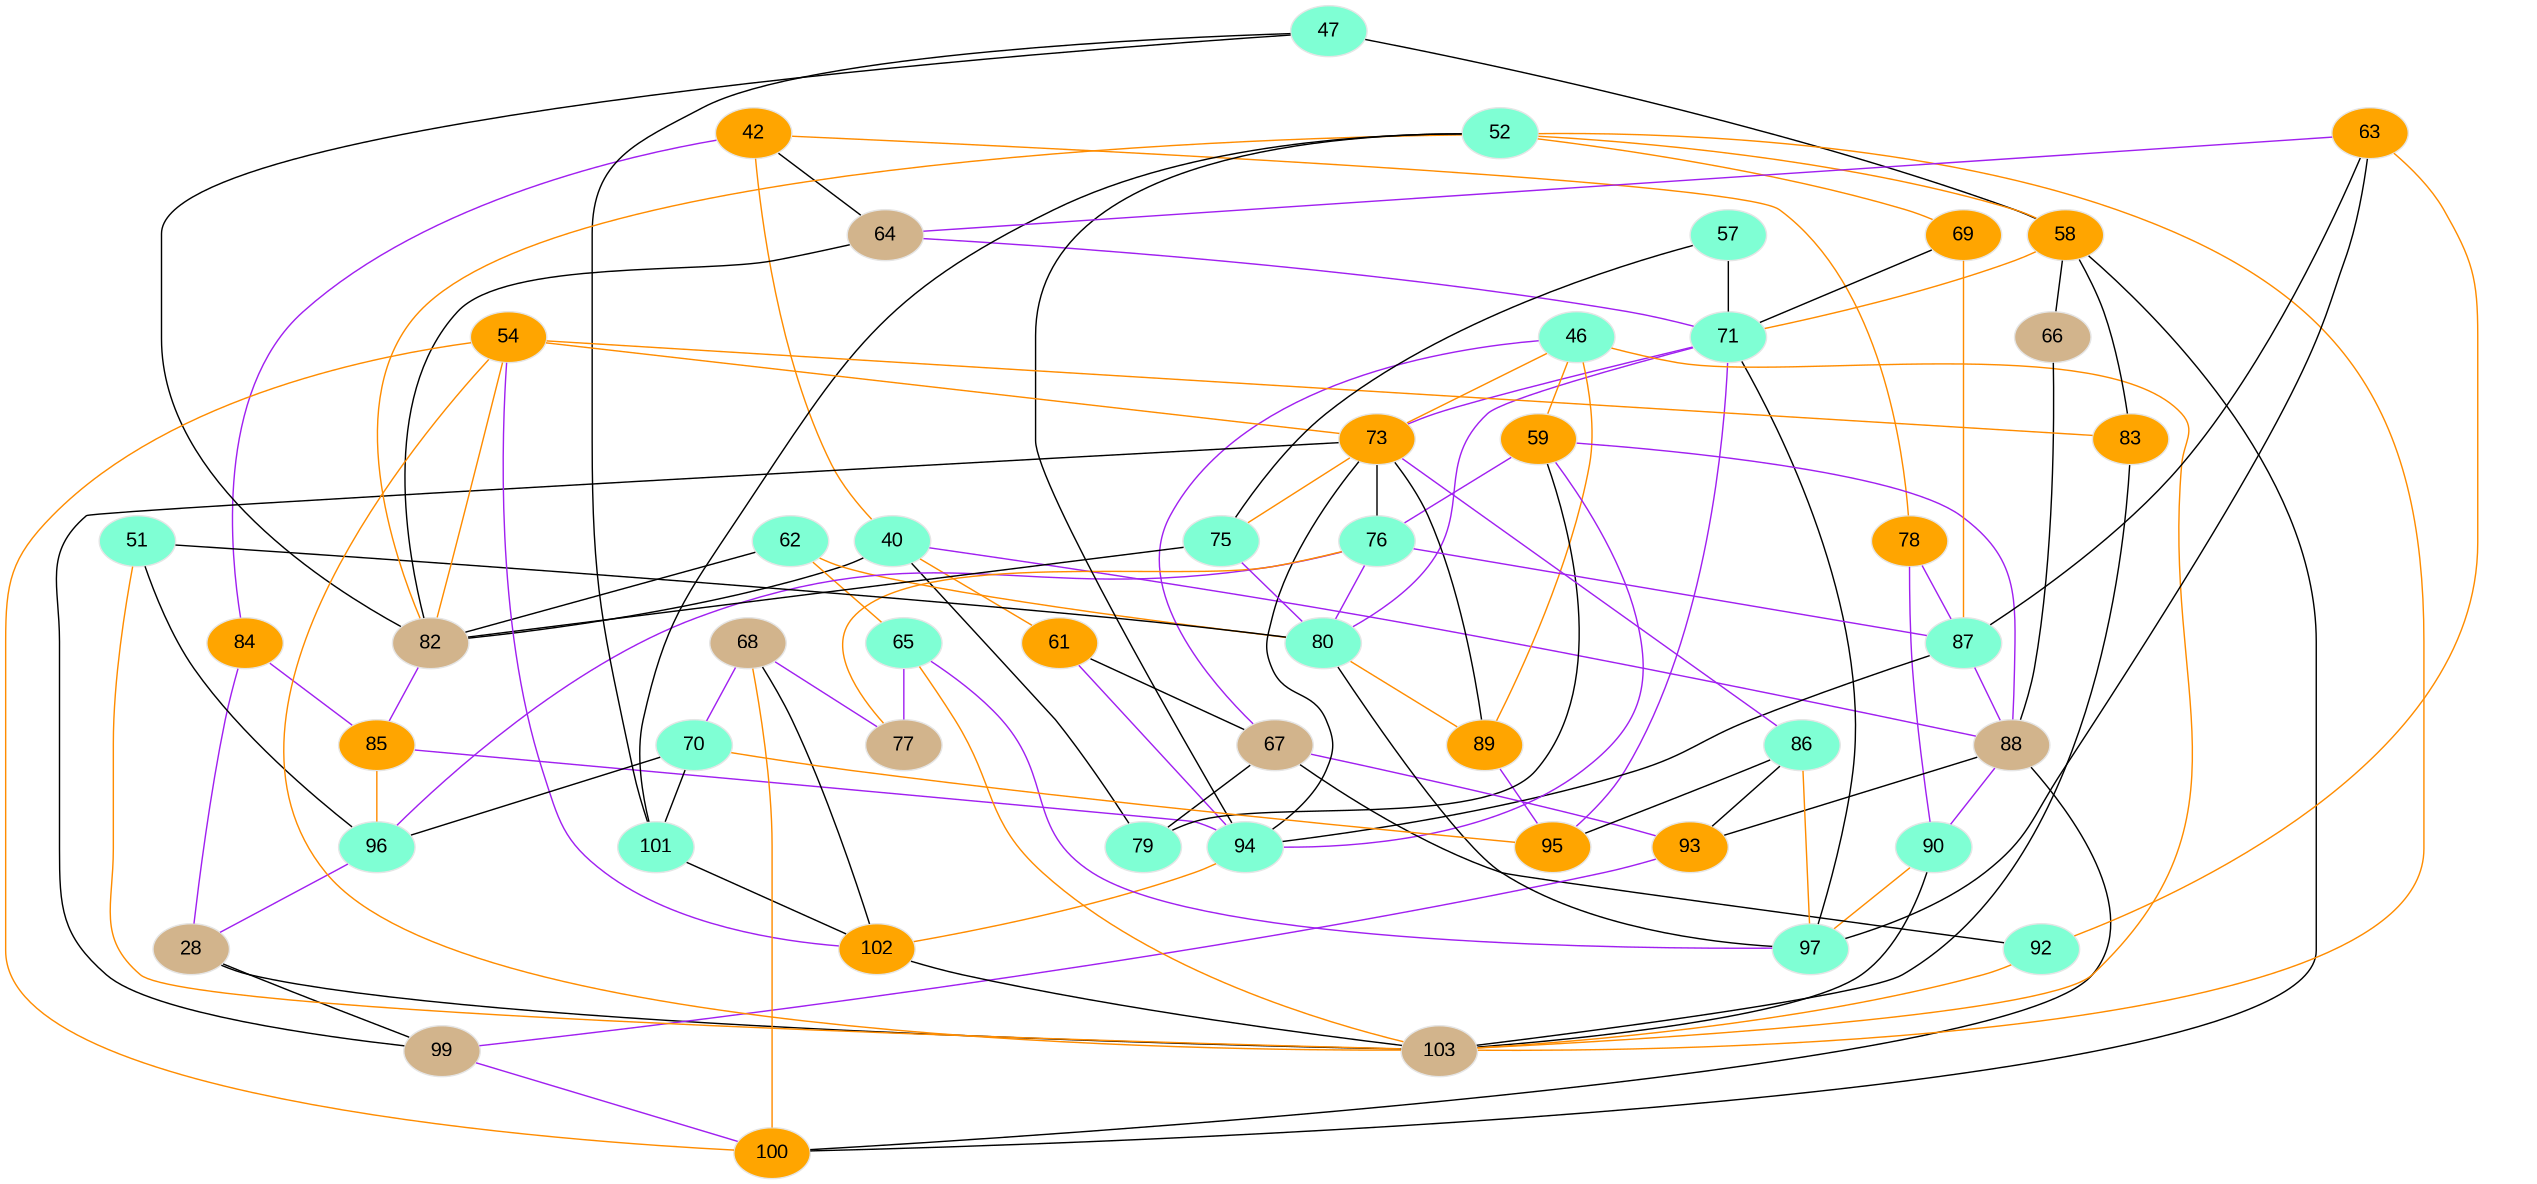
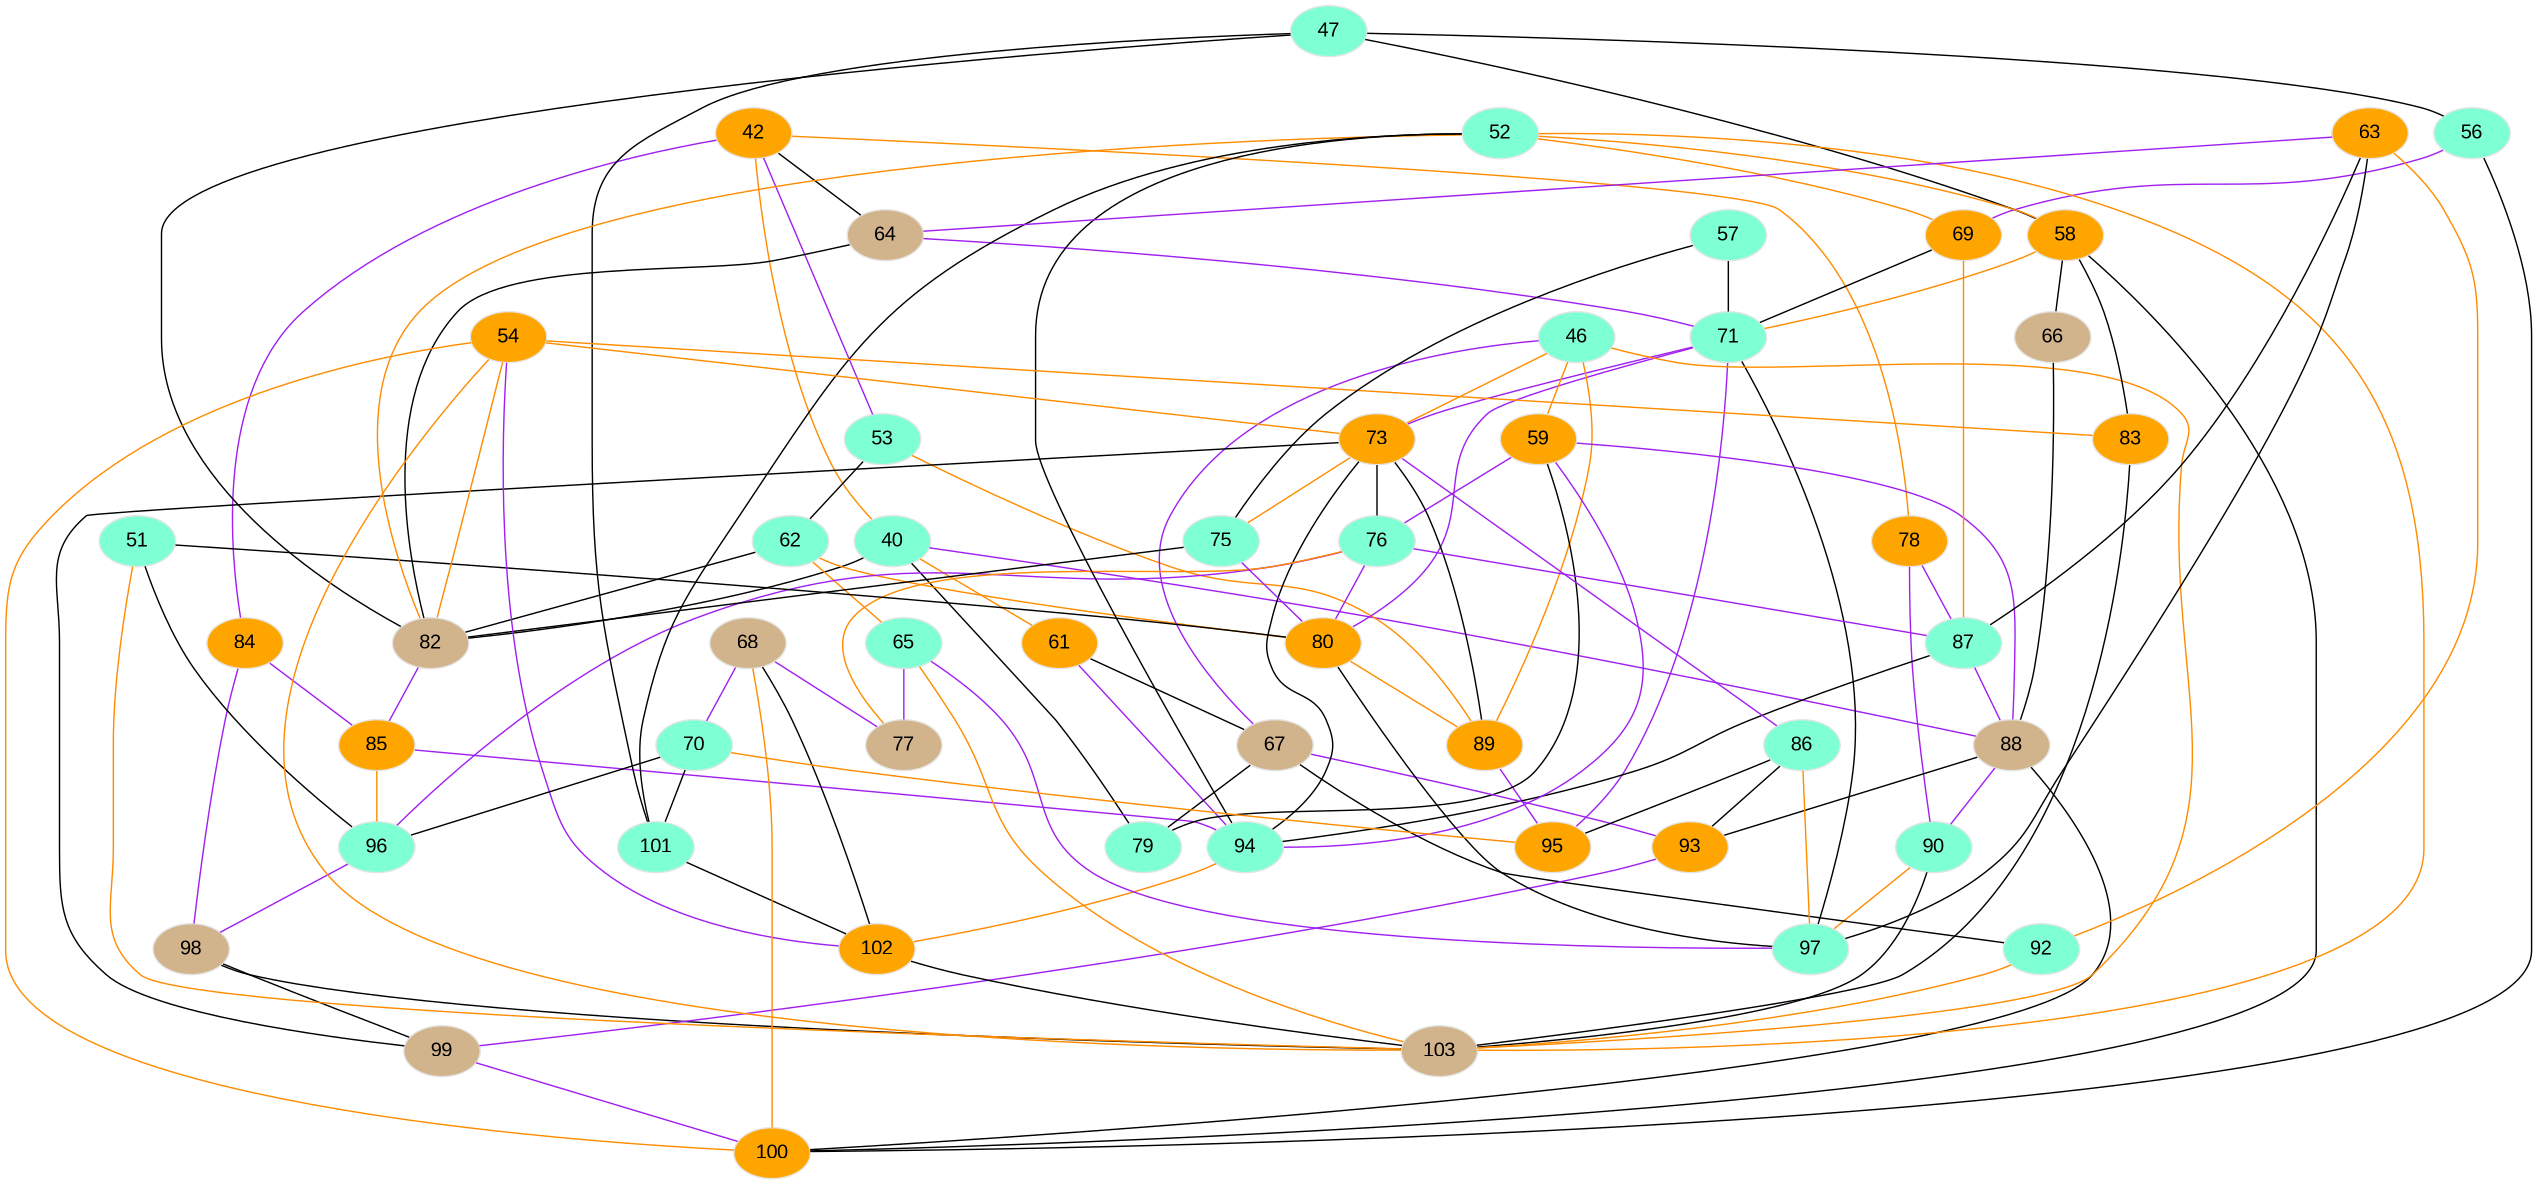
none -> (2472, 133)
none -> (883, 439)
(1323, 643) -> (1323, 643)
(191, 949) -> (191, 949)
